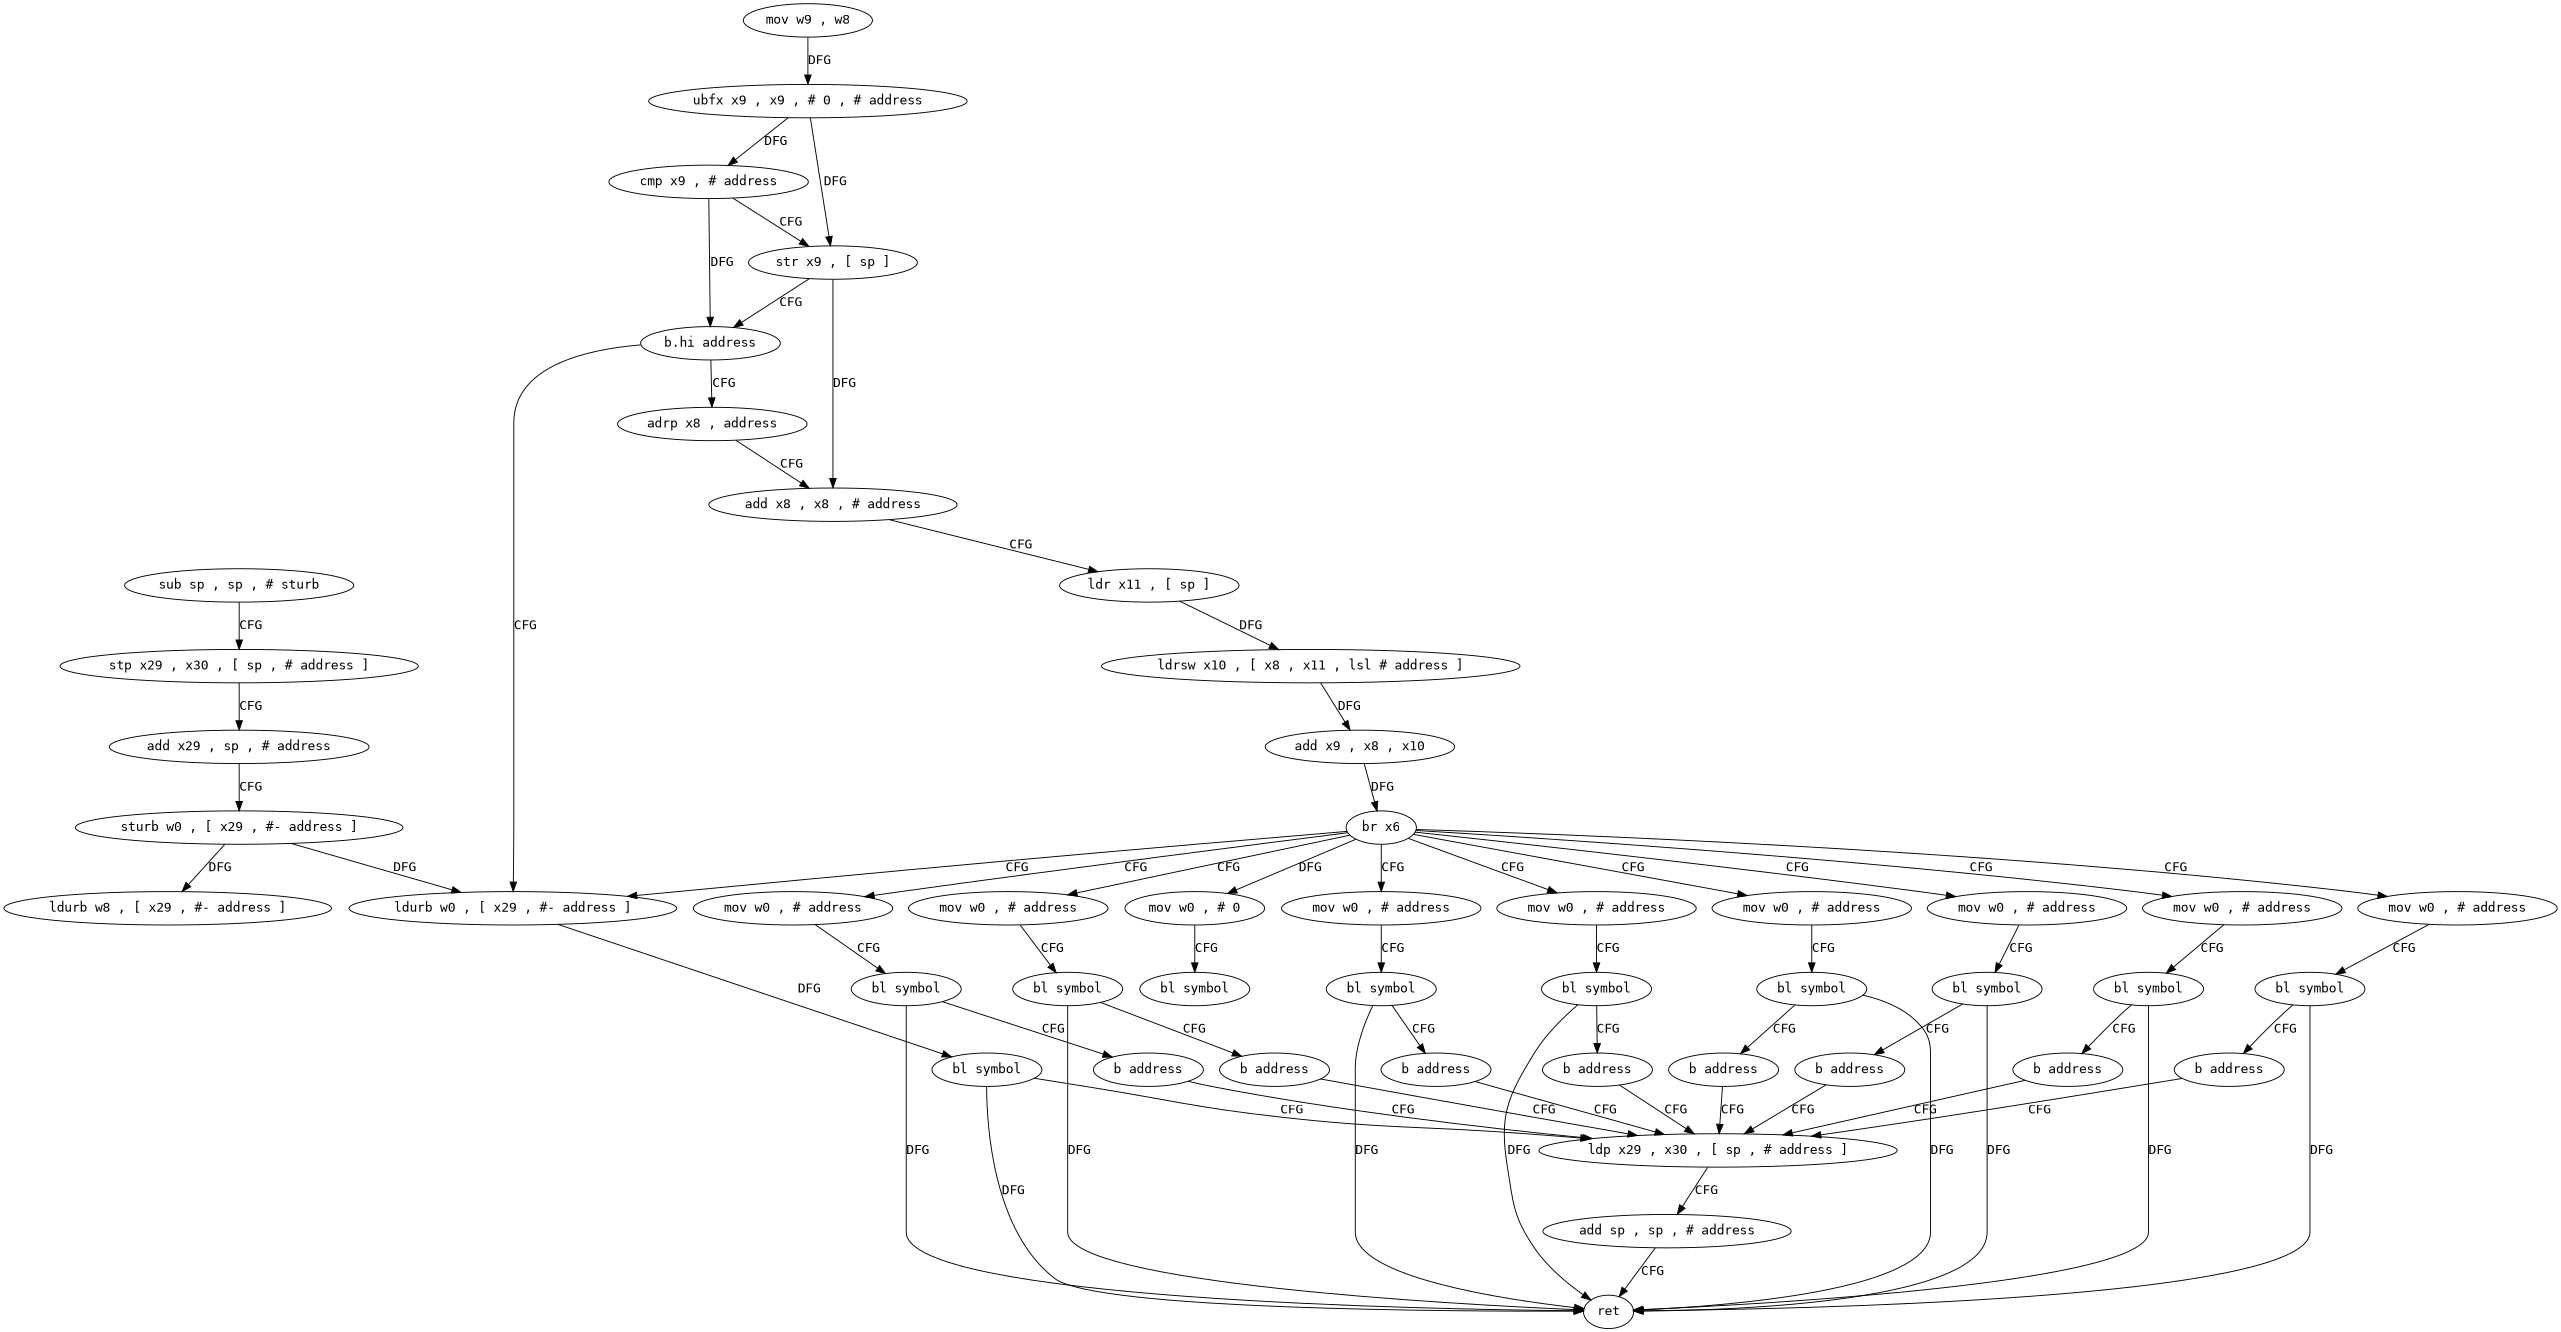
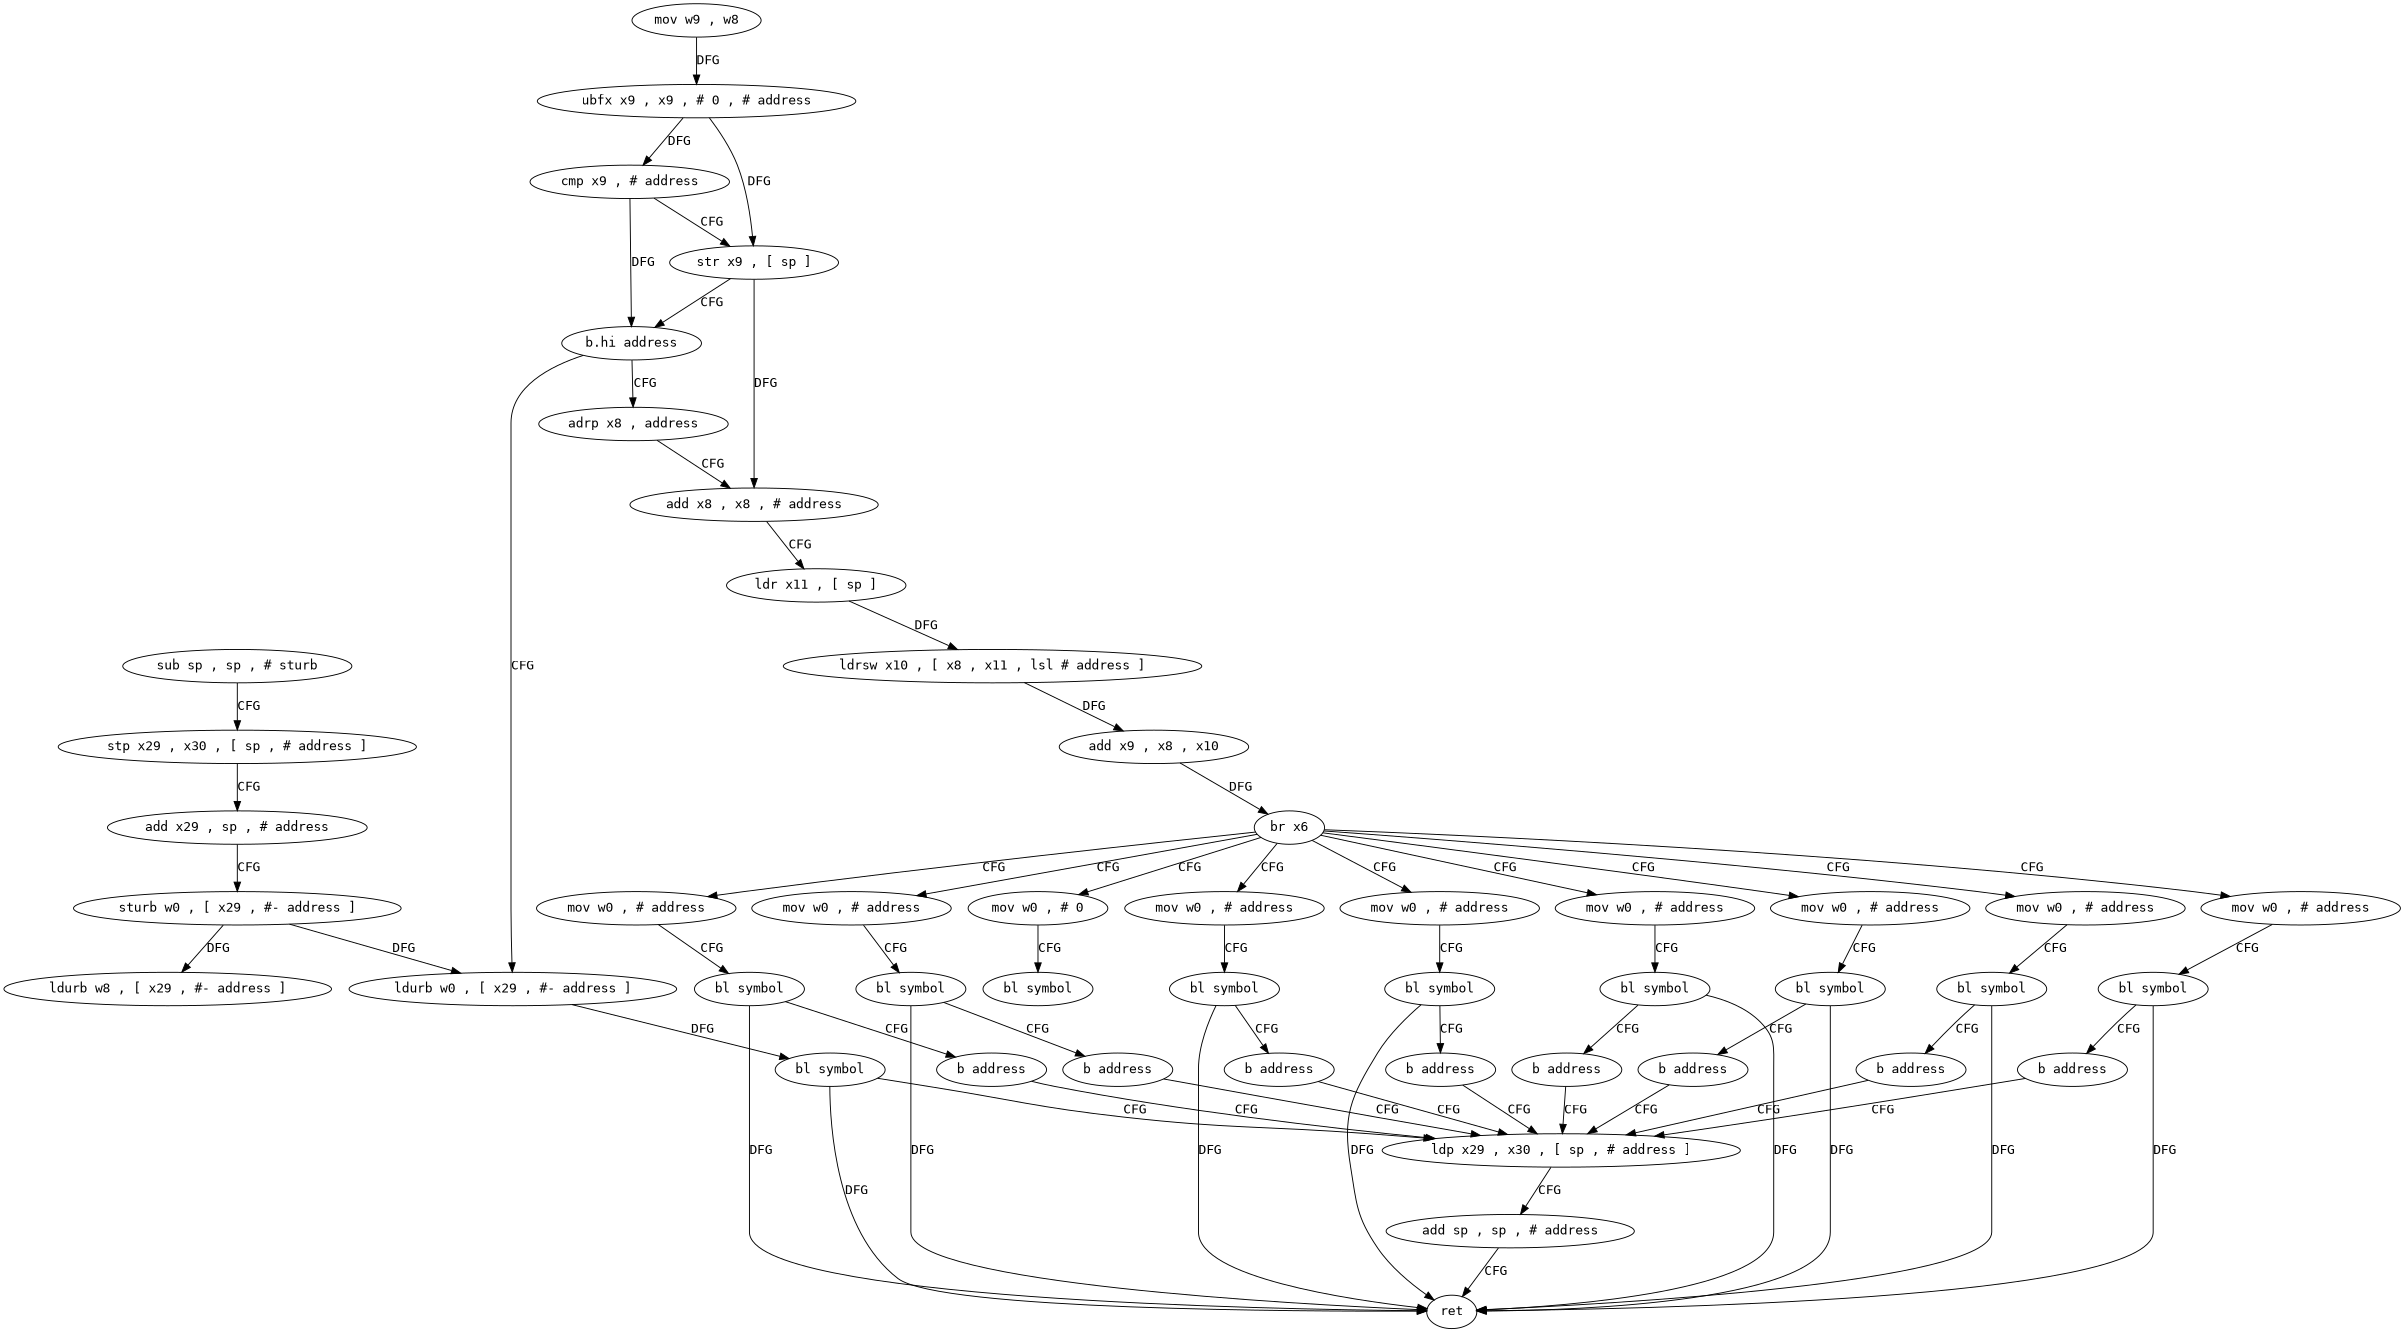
(992, 862) -> none
(1310, 868) -> (1190, 868)
